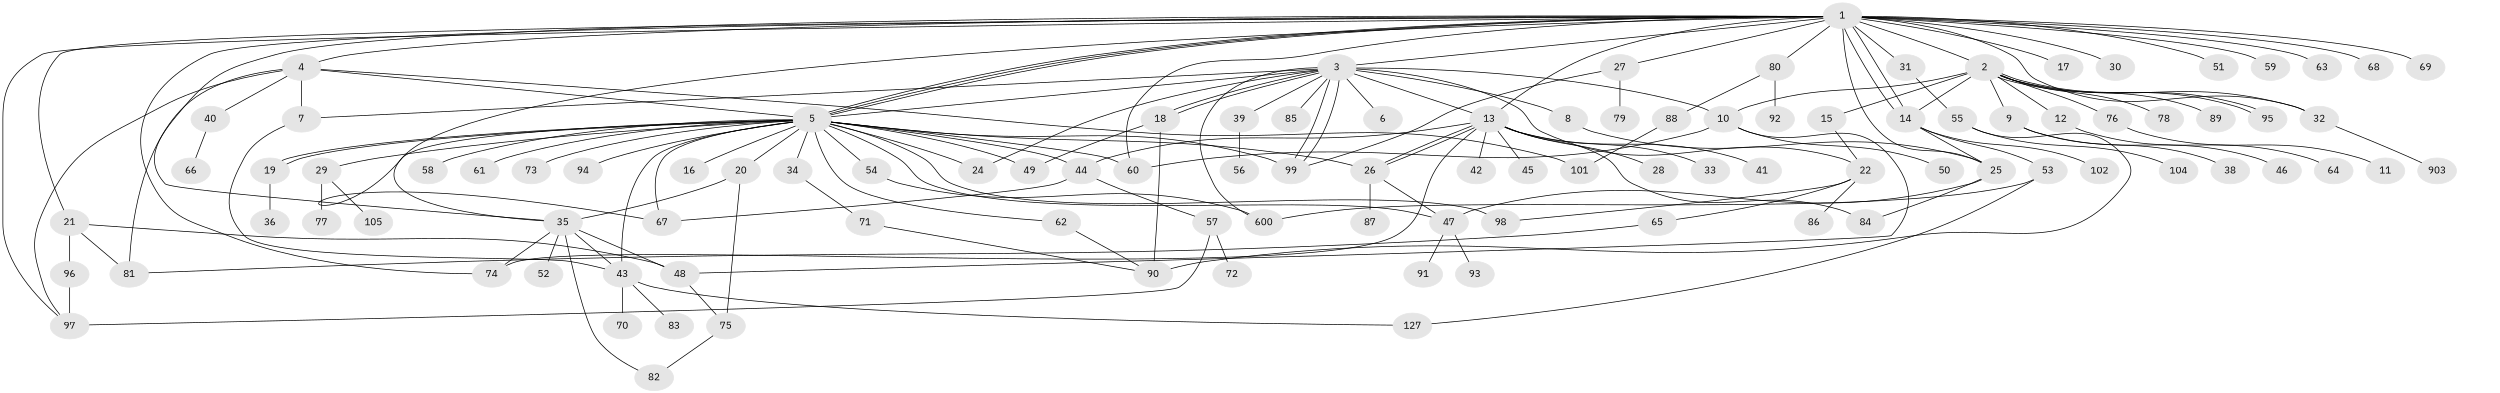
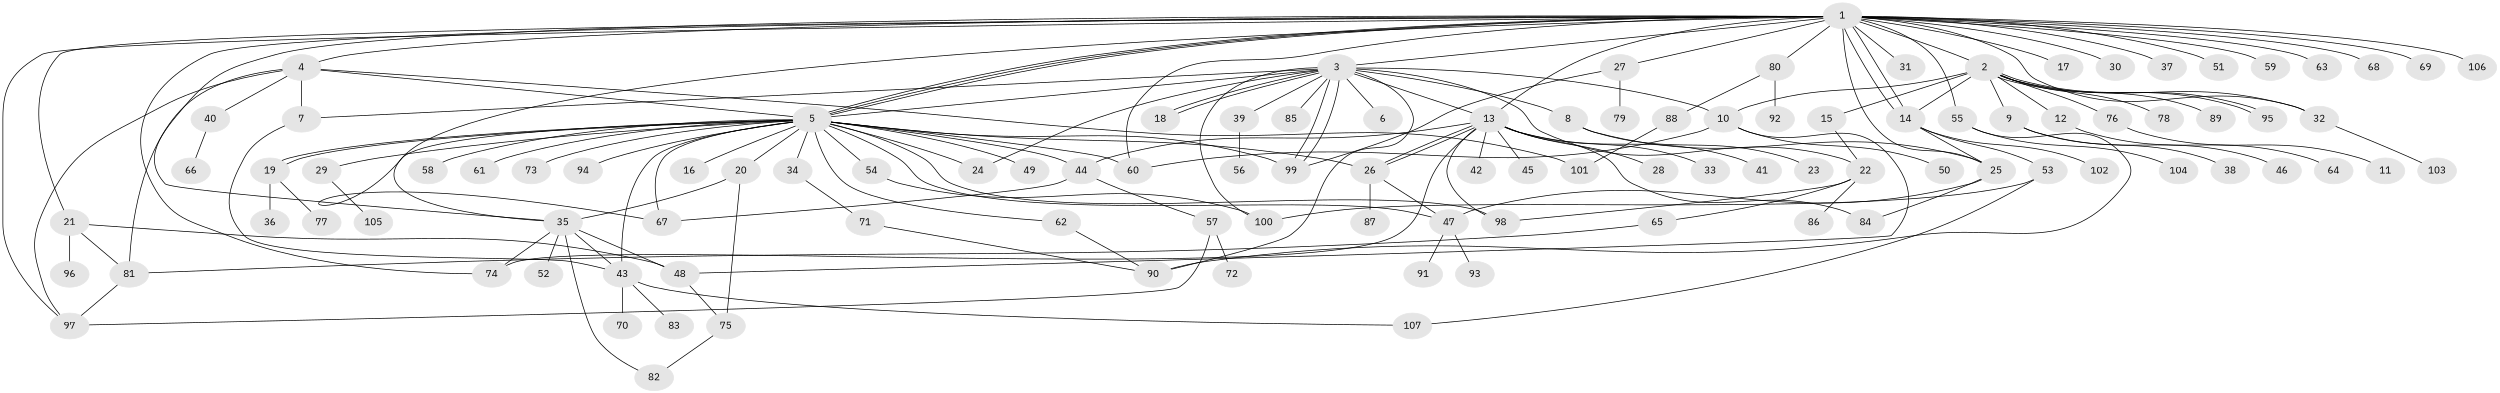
none -> (2167, 67)
none -> (2477, 67)
(1931, 93) -> (1926, 49)
(1089, 145) -> none
none -> (1814, 171)
(2437, 171) -> (2437, 171)
none -> (1447, 175)
(1159, 190) -> (1326, 178)
(322, 196) -> (293, 194)
(1264, 223) -> (1264, 223)
(70, 300) -> (99, 300)
(1412, 326) -> (1412, 326)
